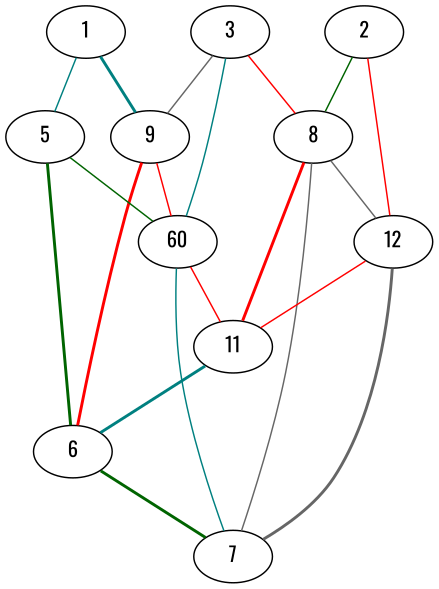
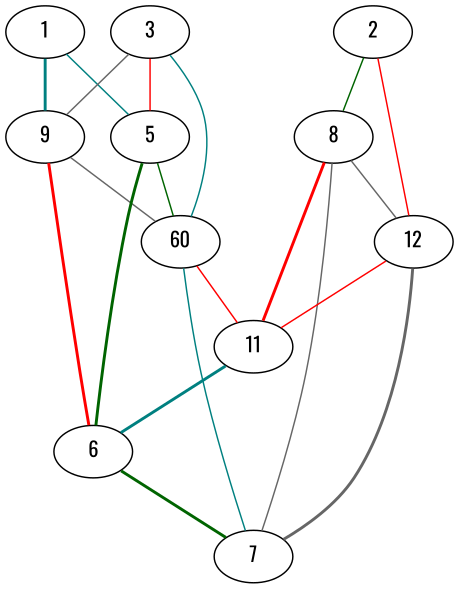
(272, 85) -> (150, 85)
(164, 190) -> (113, 189)
